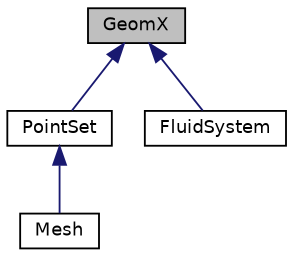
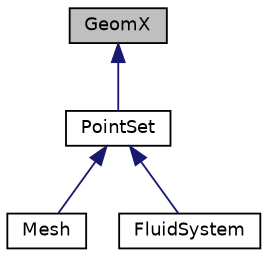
(182, 84) -> (160, 187)
